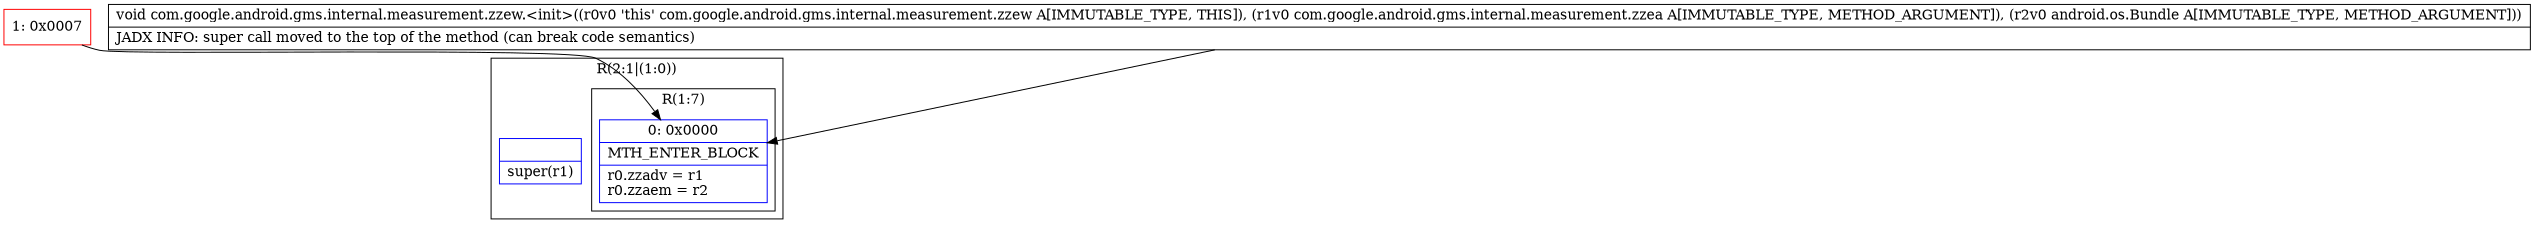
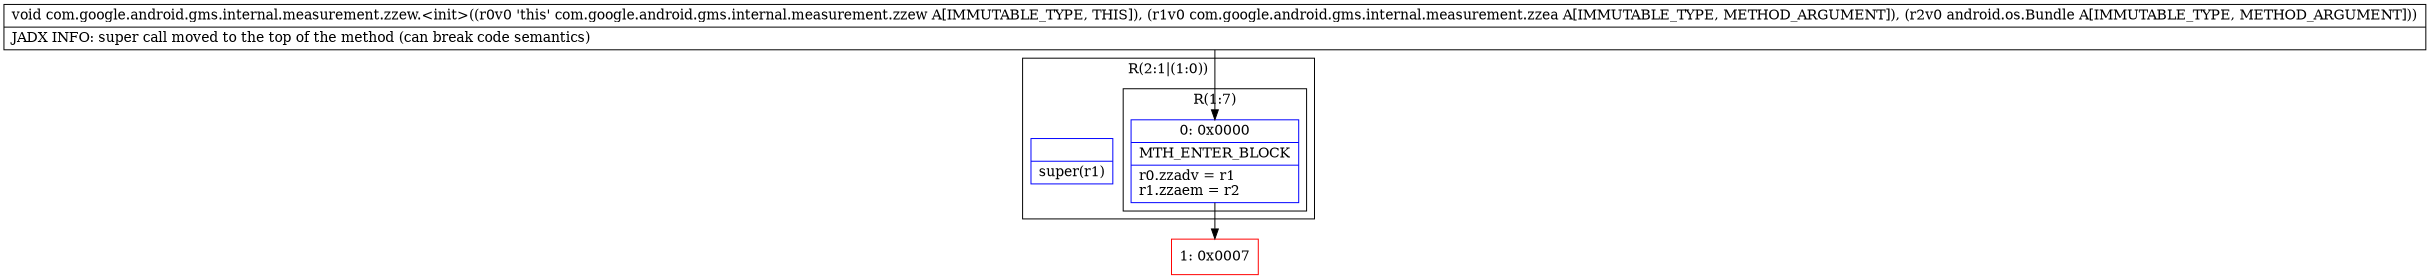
(379, 52) -> (1215, 216)
(658, 191) -> (1190, 191)
